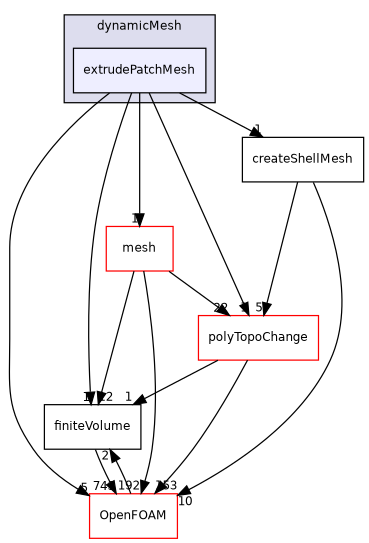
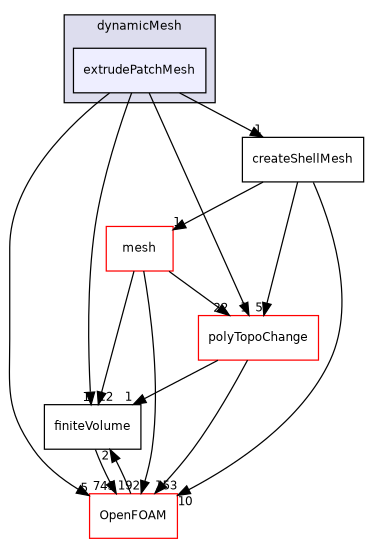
(140, 153) -> (224, 203)
